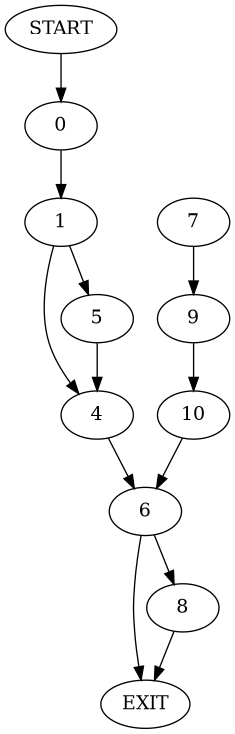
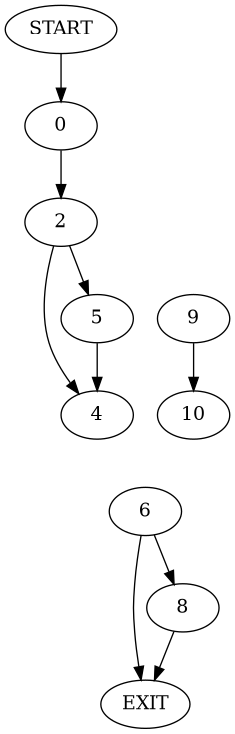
(61, 222) -> (61, 222)
(194, 222) -> none
(118, 457) -> none
(173, 457) -> none
